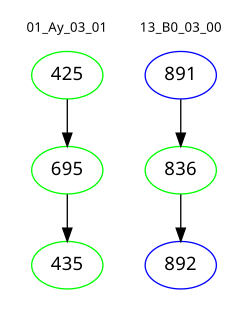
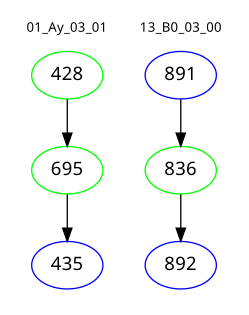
(67, 75) -> (67, 75)
(67, 265) -> (67, 265)
